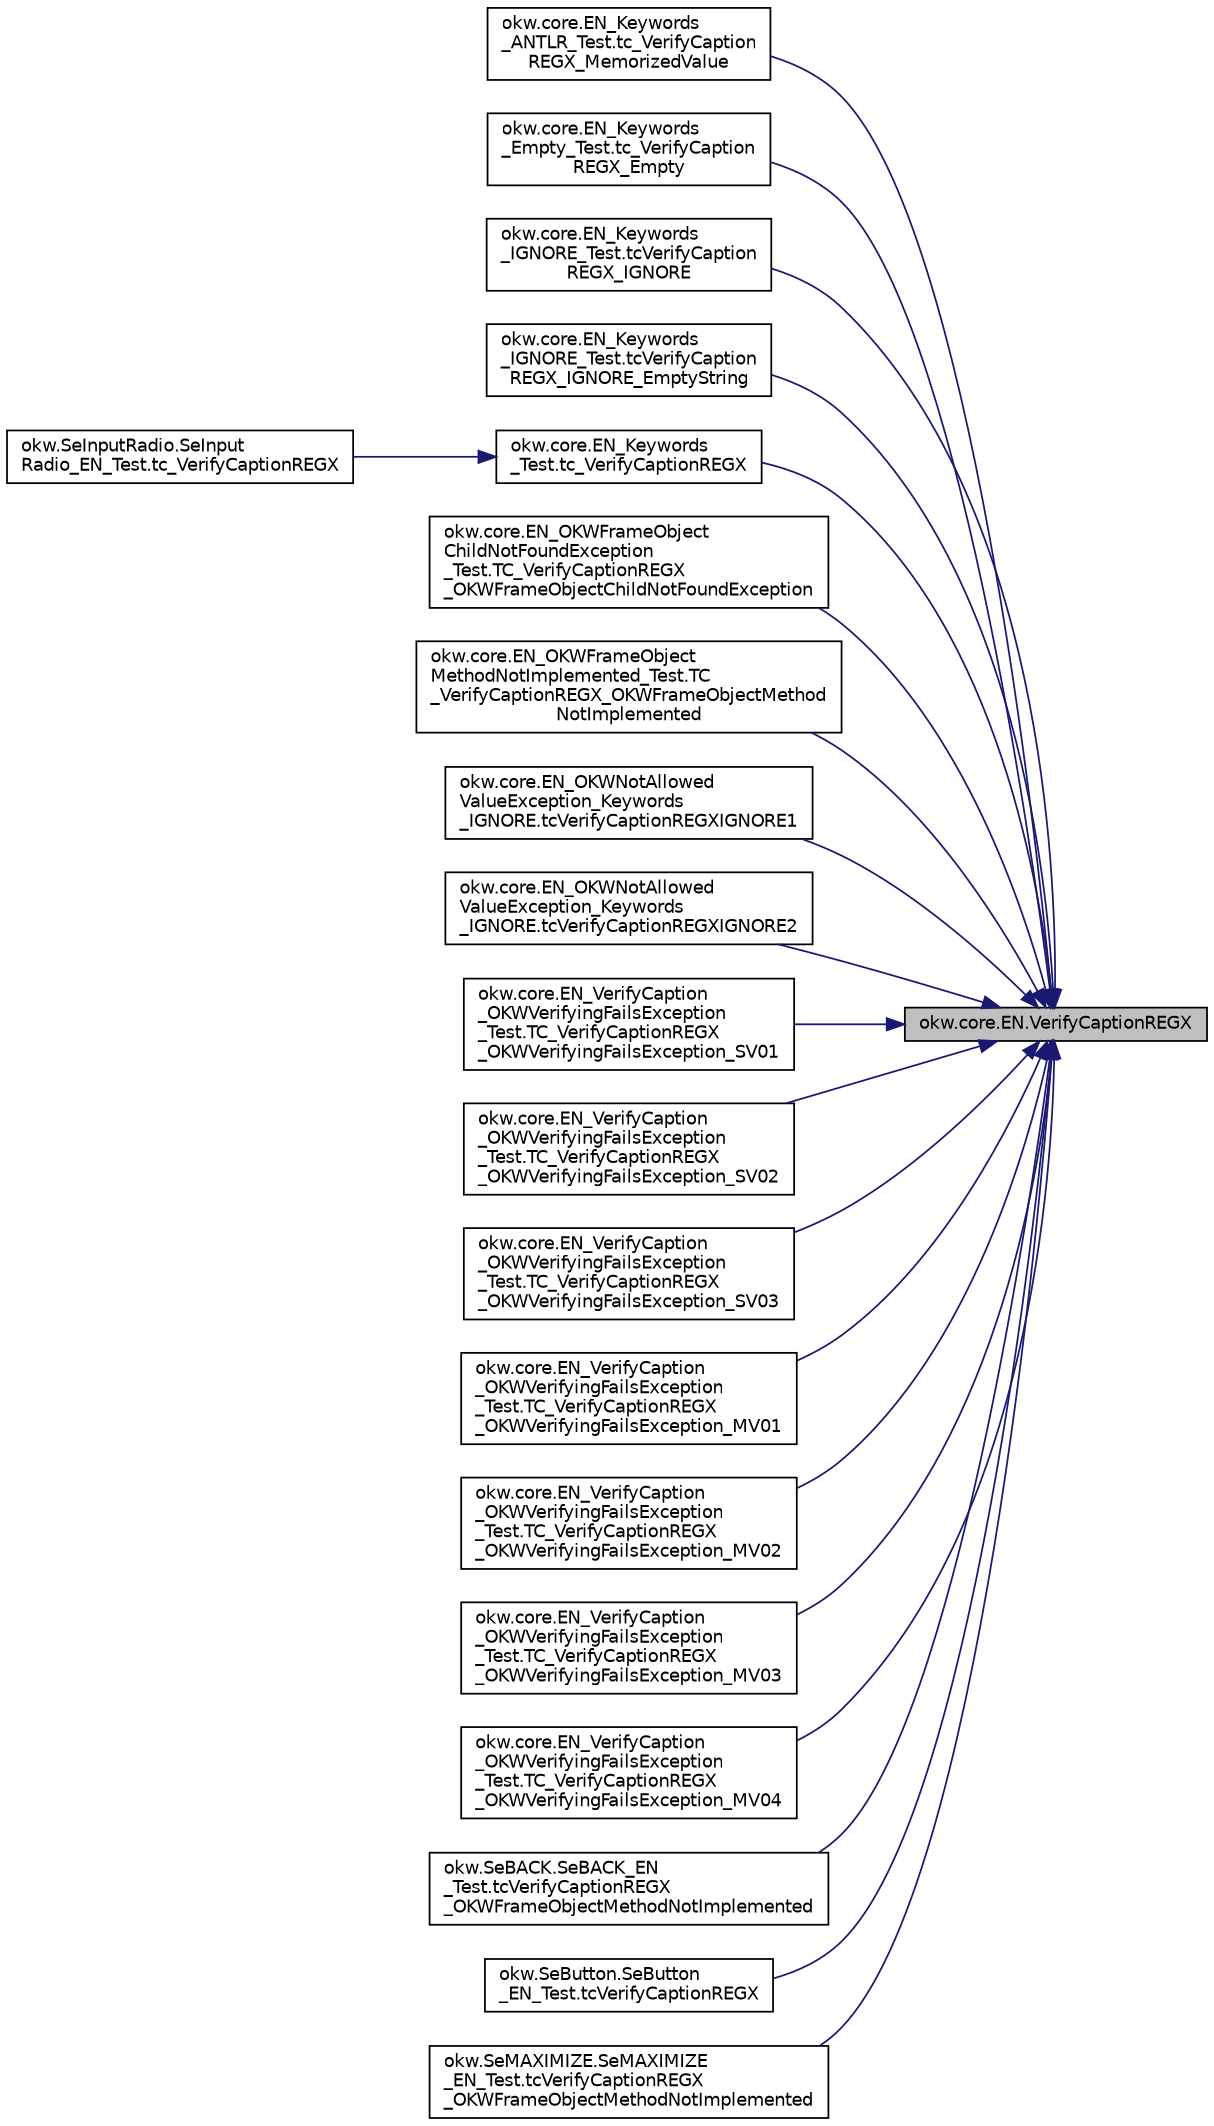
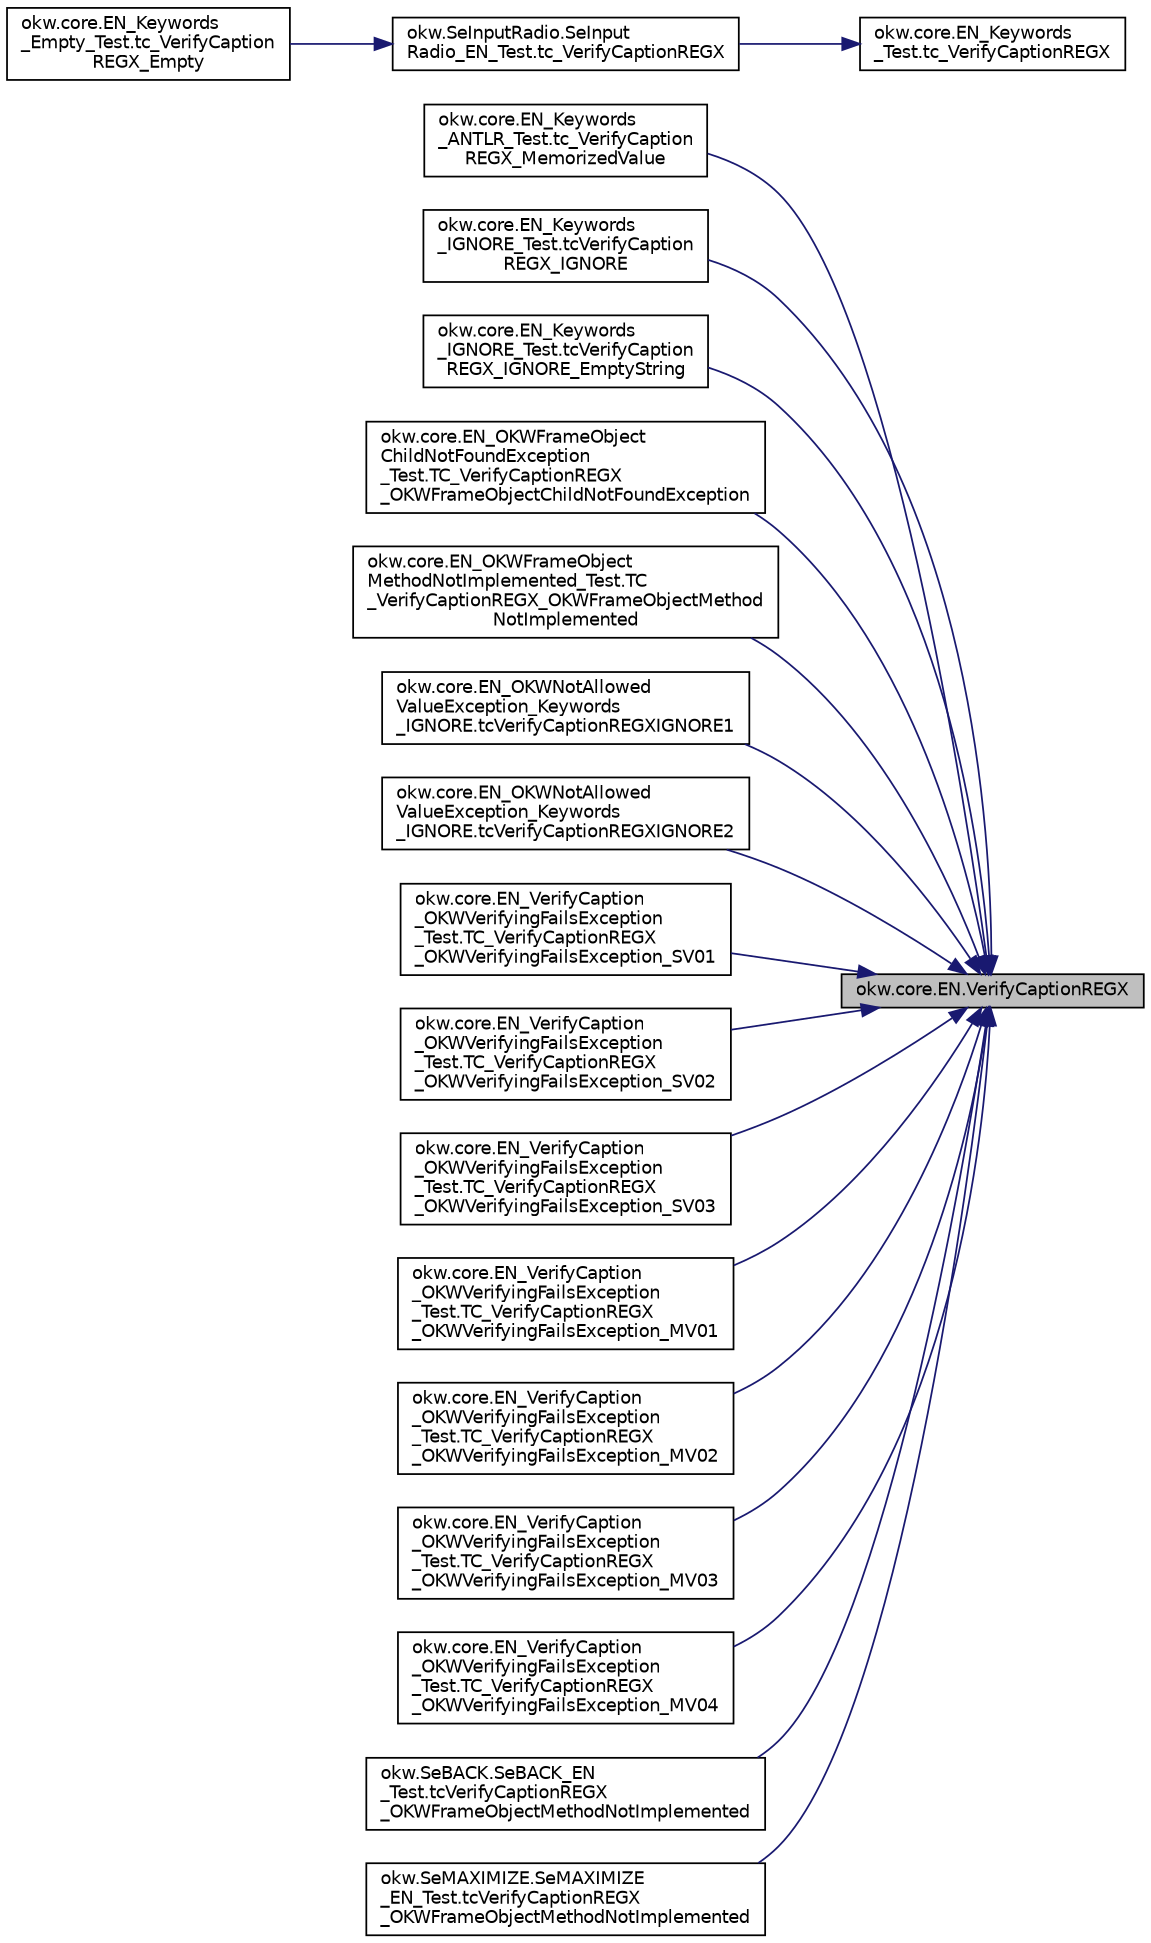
(973, 544) -> (332, 44)
(973, 684) -> none
(629, 1985) -> none
